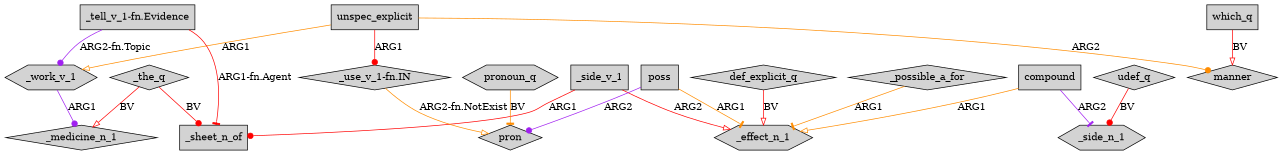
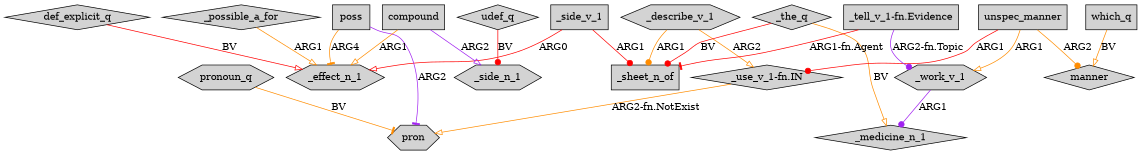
(375, 17) -> (1023, 17)
none -> (680, 17)
(1232, 44) -> (1101, 45)
(119, 105) -> (866, 56)
(850, 106) -> (283, 44)
(1075, 106) -> (453, 45)
(688, 108) -> (554, 47)
(731, 108) -> (345, 47)
(587, 109) -> (411, 56)
(510, 138) -> (413, 138)
